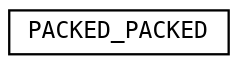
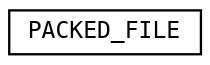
(119, 32) -> (105, 32)
